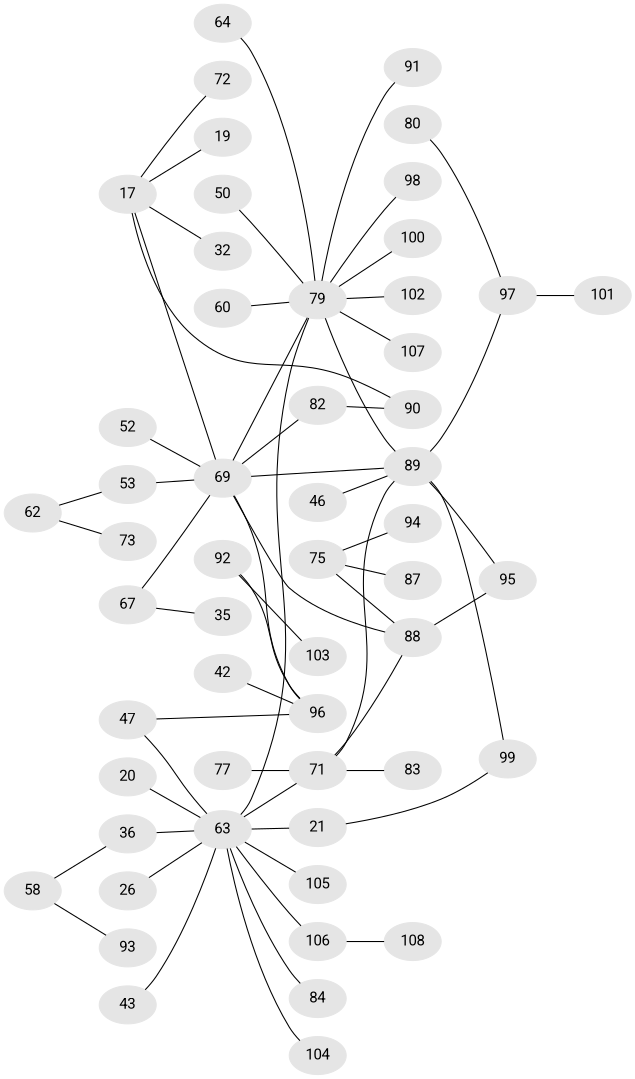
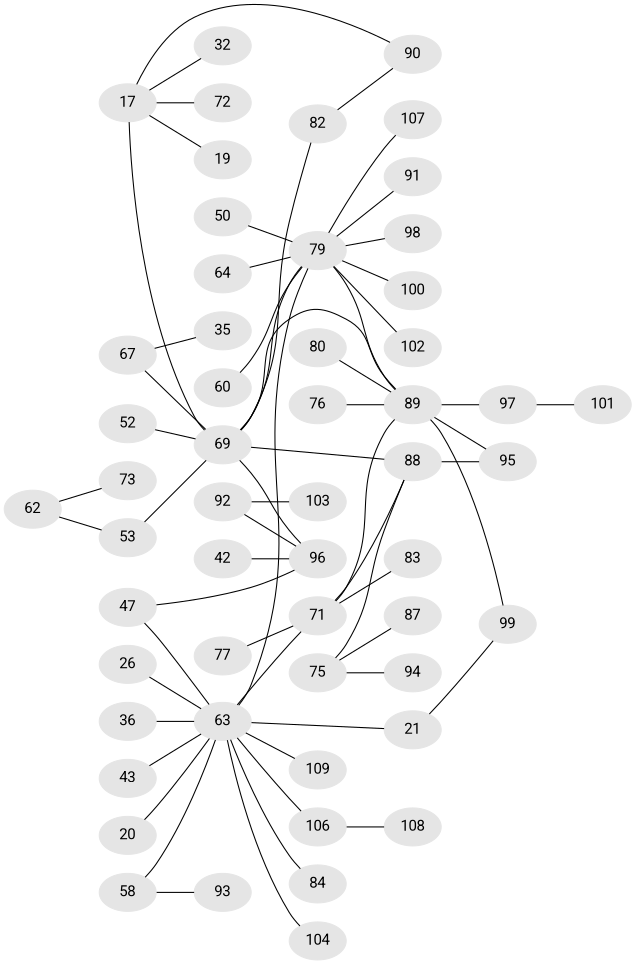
(471, 205) -> (365, 376)
(318, 502) -> (318, 405)
(80, 862) -> (186, 812)
(318, 885) -> (318, 770)
